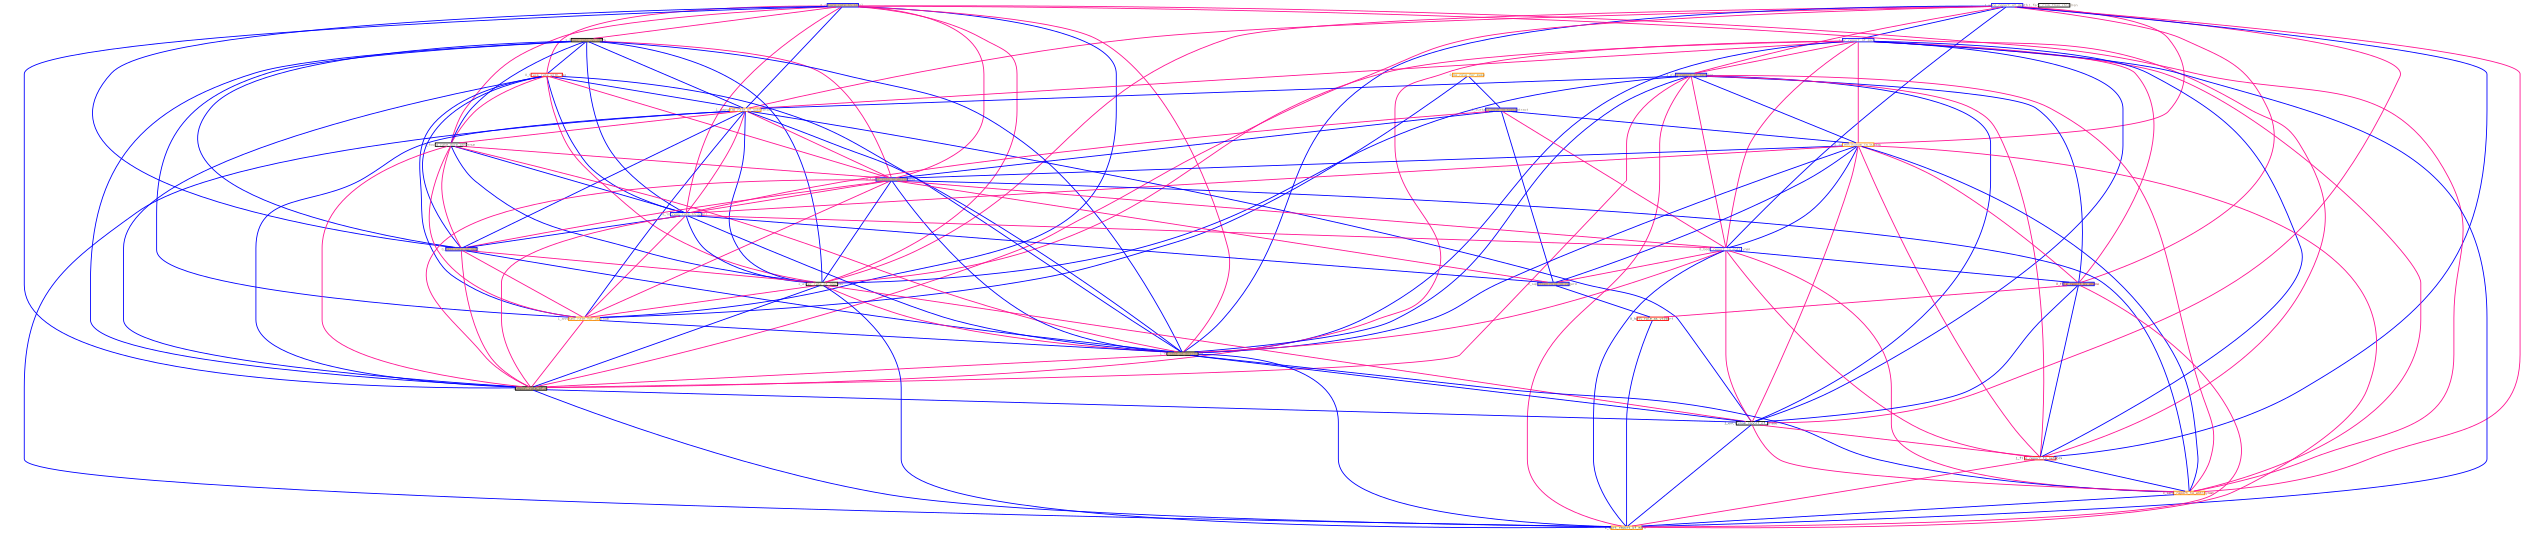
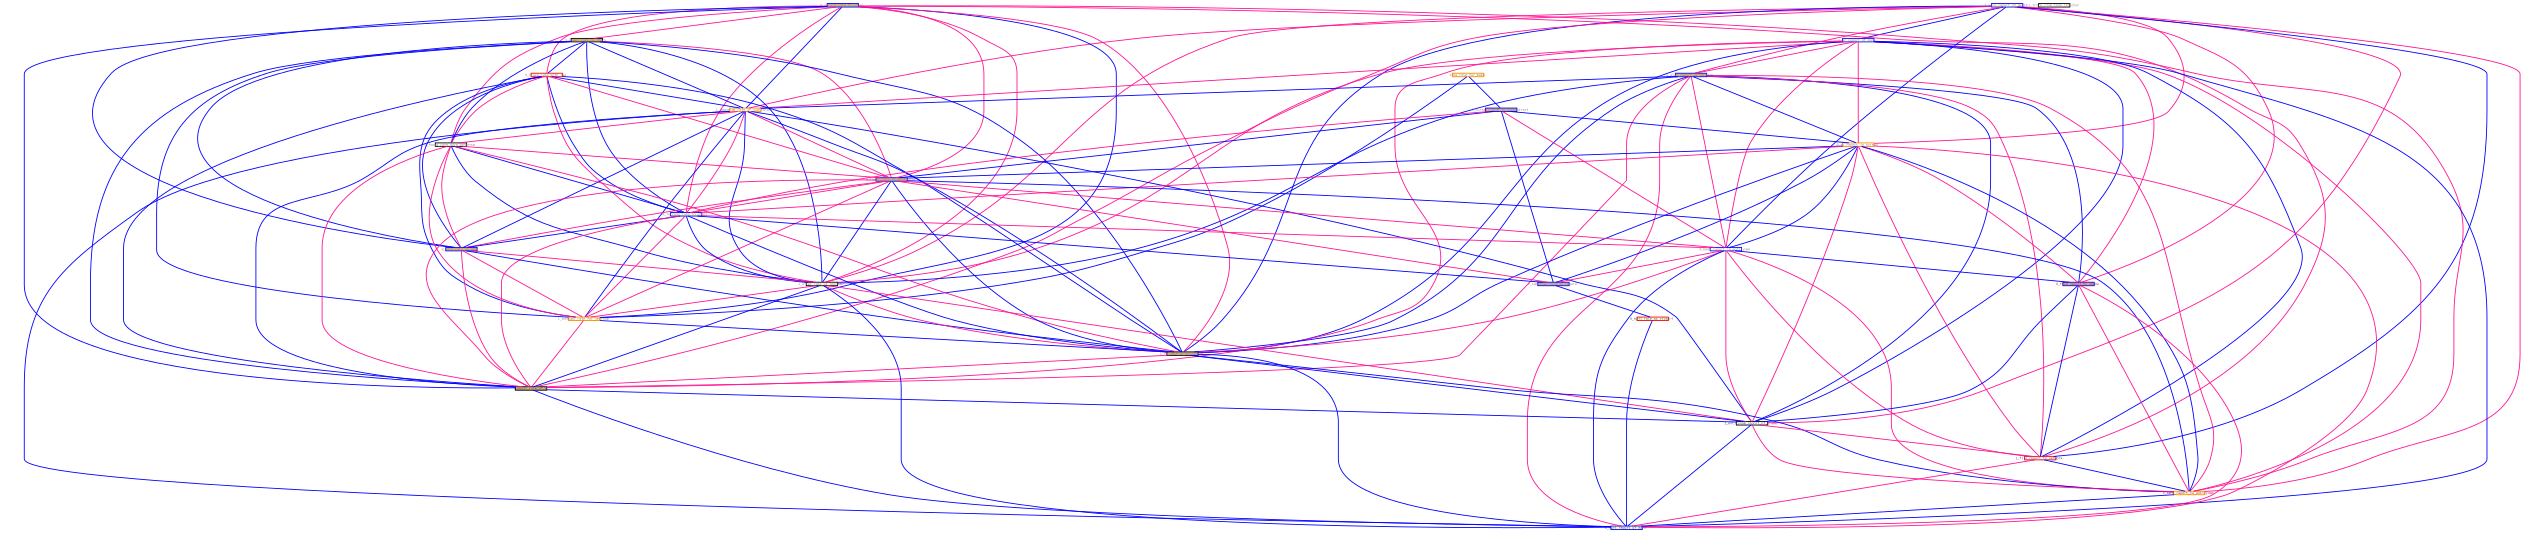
(2054, 5) -> (2054, 5)
(1858, 145) -> (1858, 145)
(1866, 301) -> (2134, 388)
(1627, 528) -> (1627, 528)
